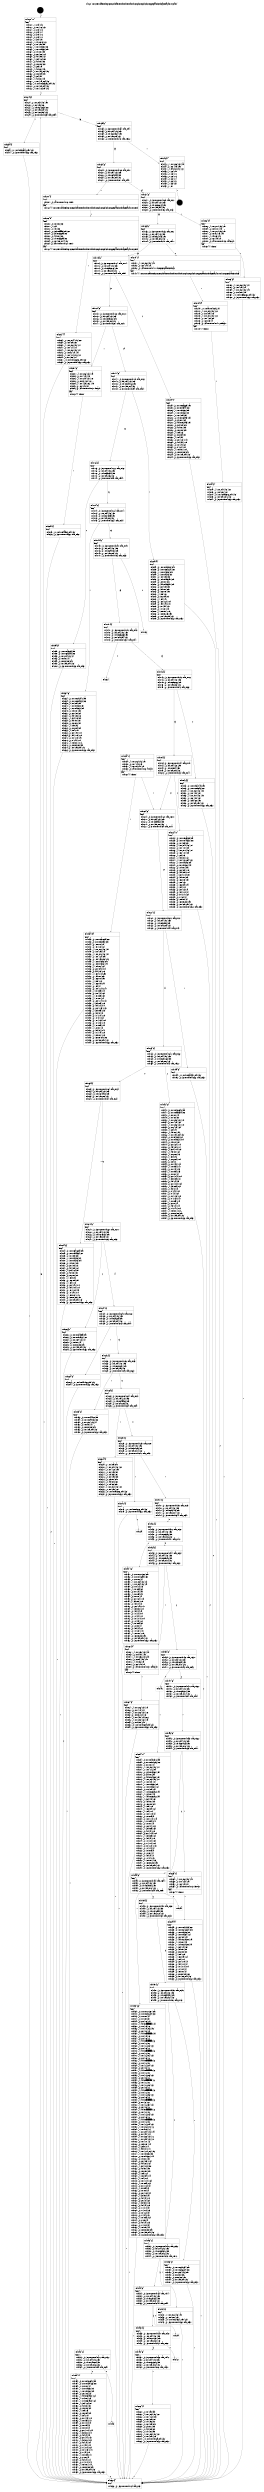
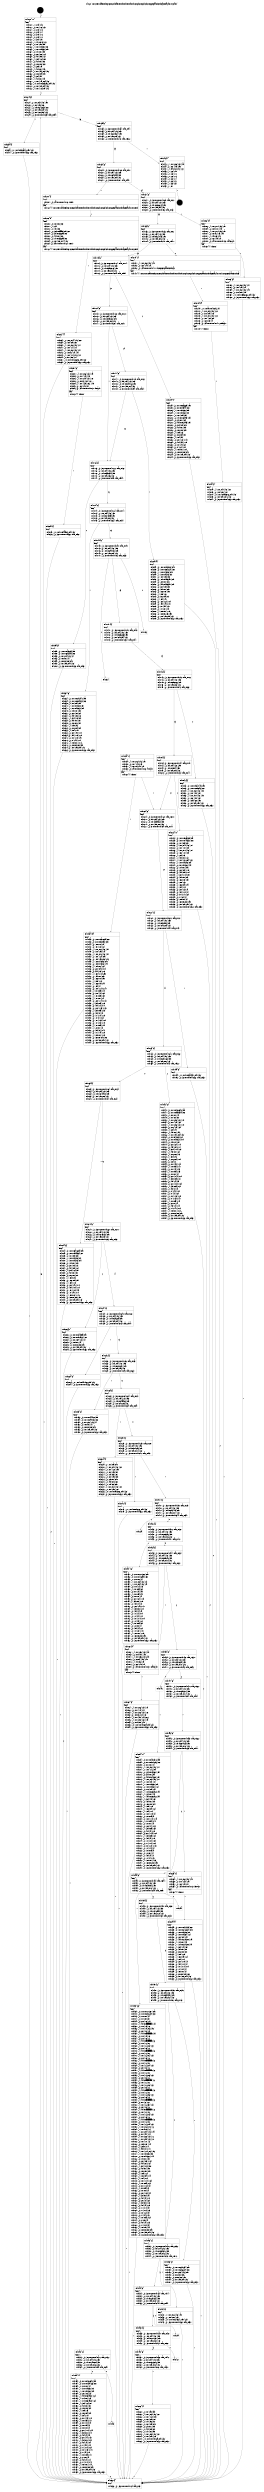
(99, 346) -> (108, 393)
(112, 660) -> (101, 618)
(137, 1522) -> (146, 1522)
